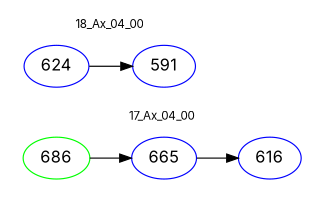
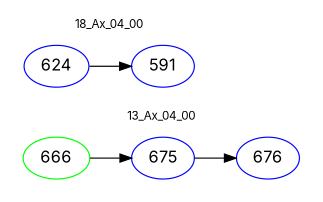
(162, 117) -> (161, 117)
(56, 158) -> (56, 158)
(164, 158) -> (163, 158)
(270, 158) -> (268, 158)
